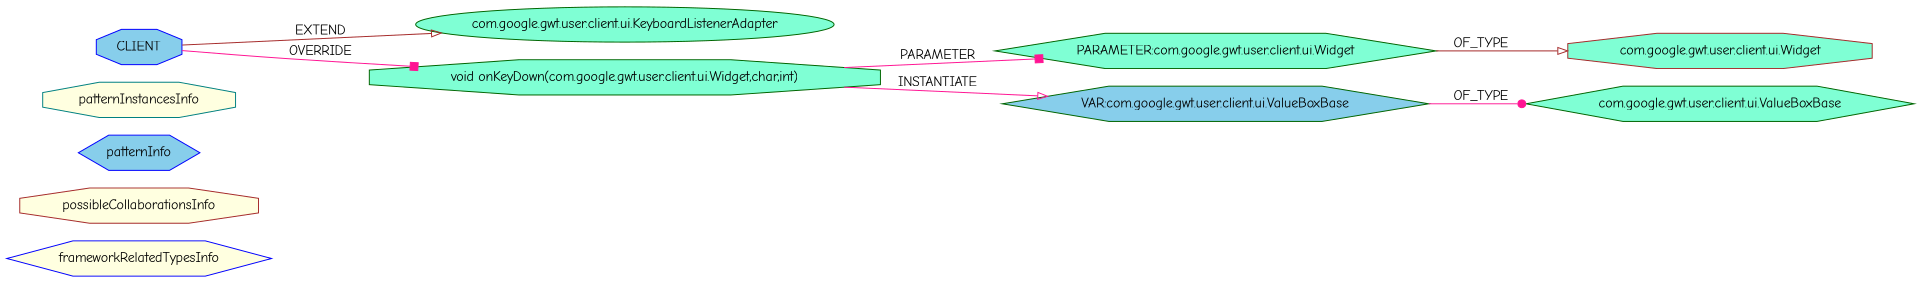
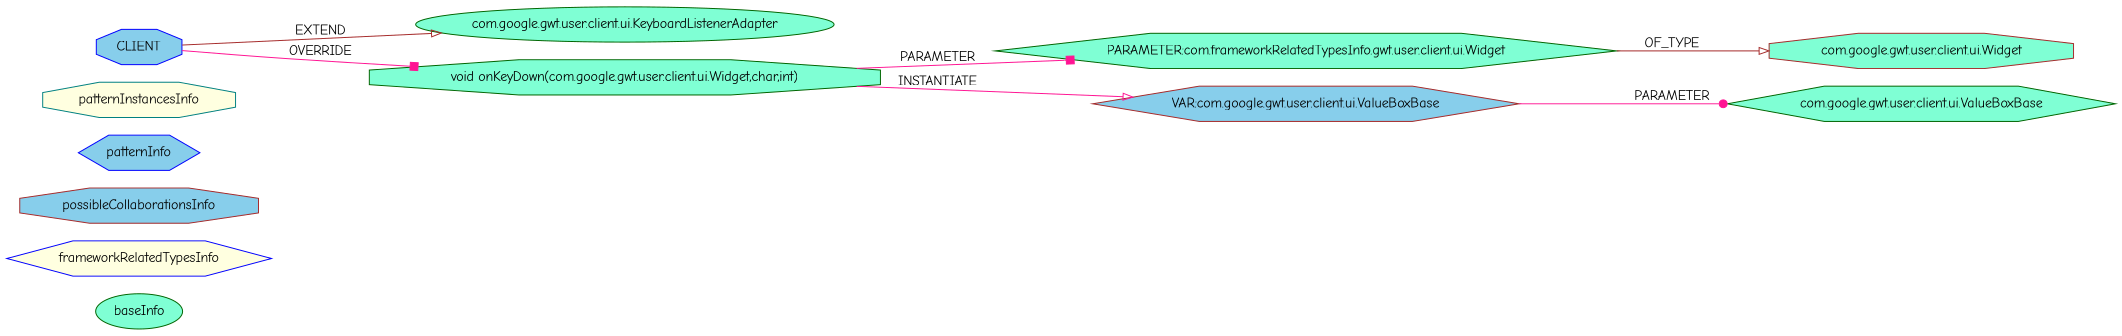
(1215, 51) -> (1306, 51)
(1481, 96) -> (1672, 96)
(1215, 104) -> (1306, 104)
(139, 206) -> (139, 206)
none -> (139, 311)
